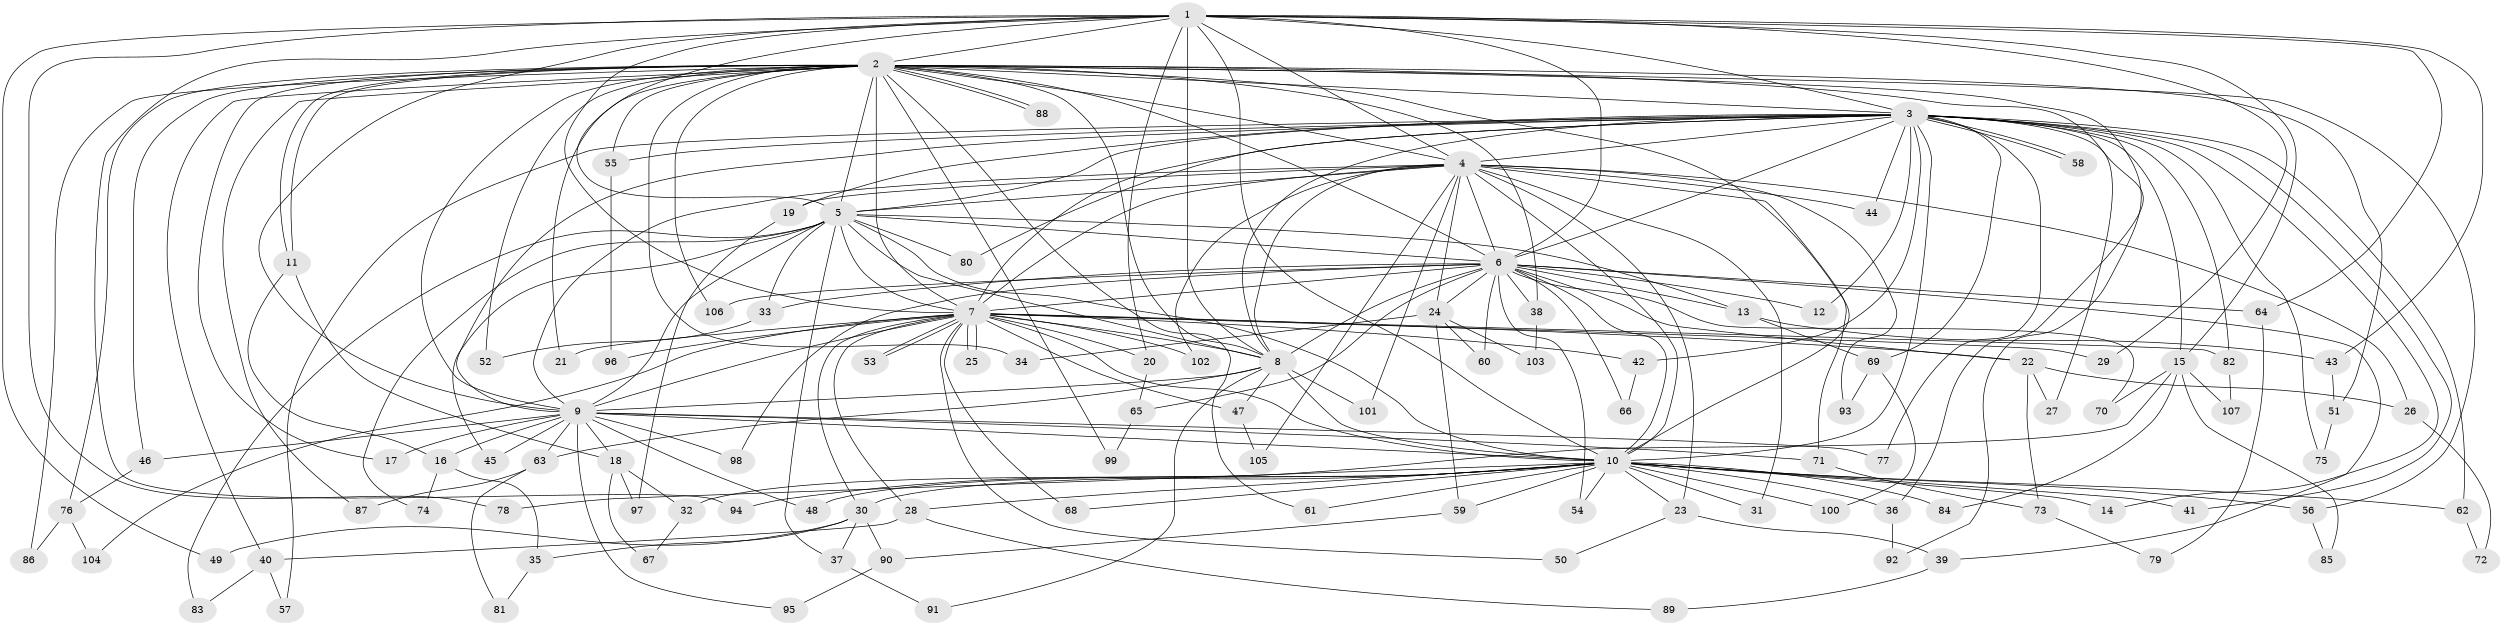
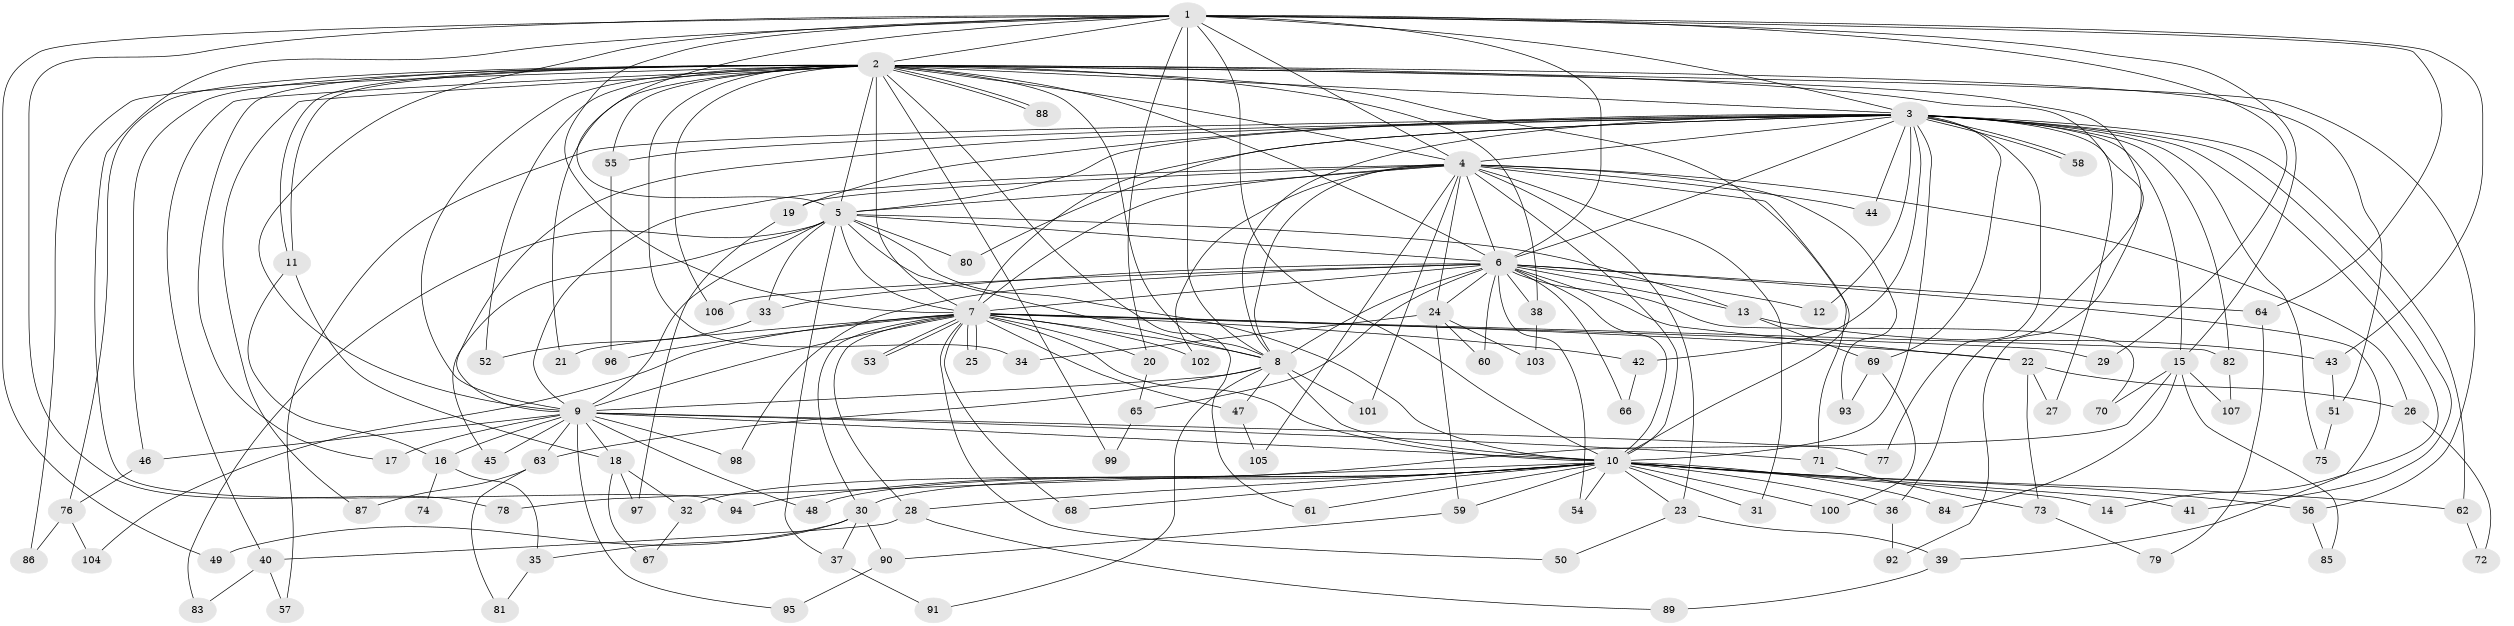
(517, 274) -> none
